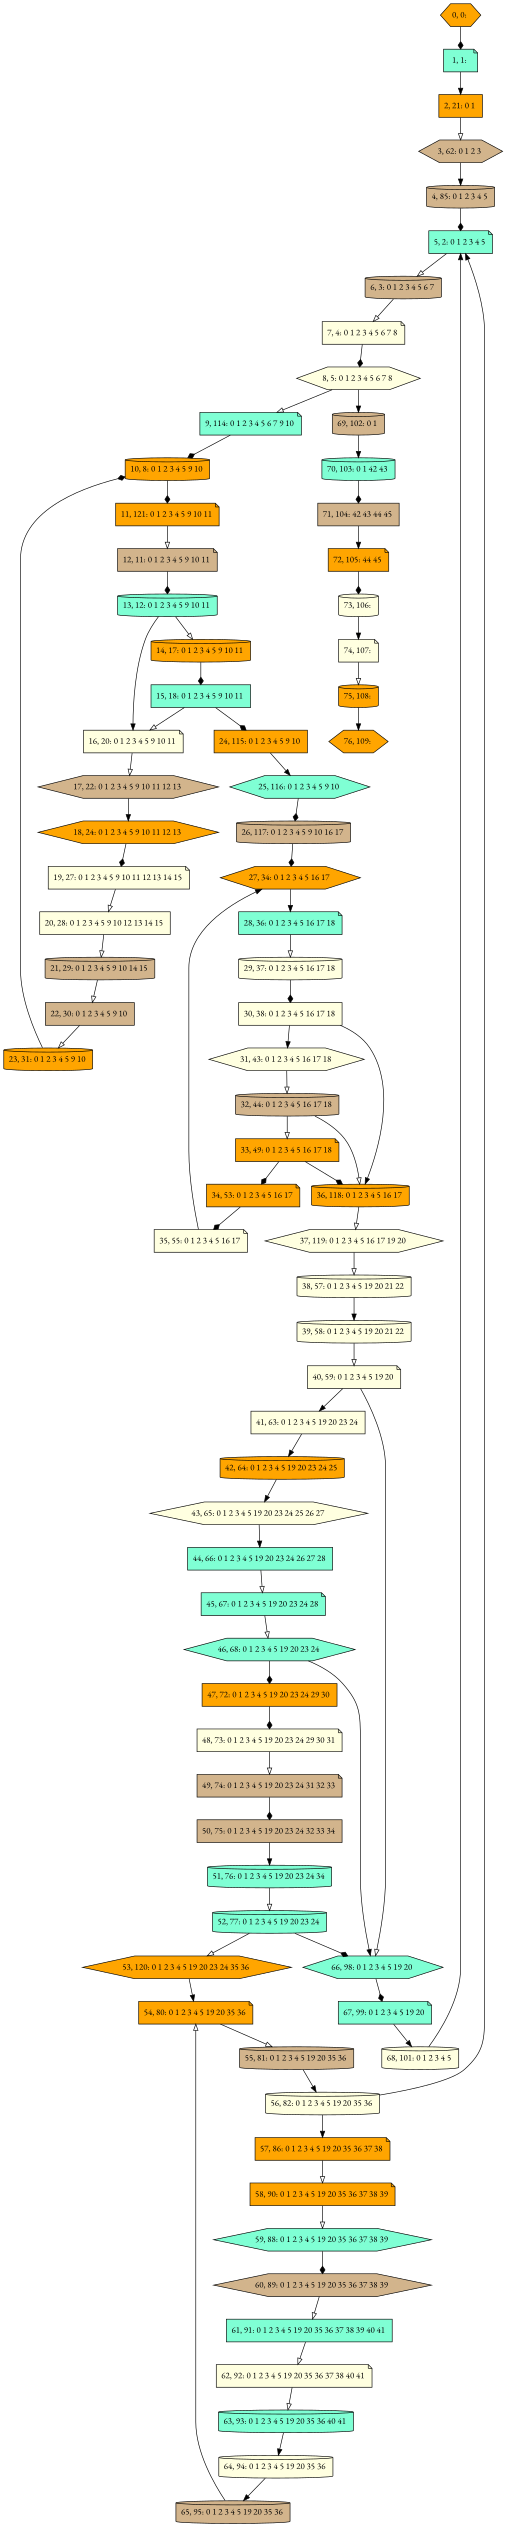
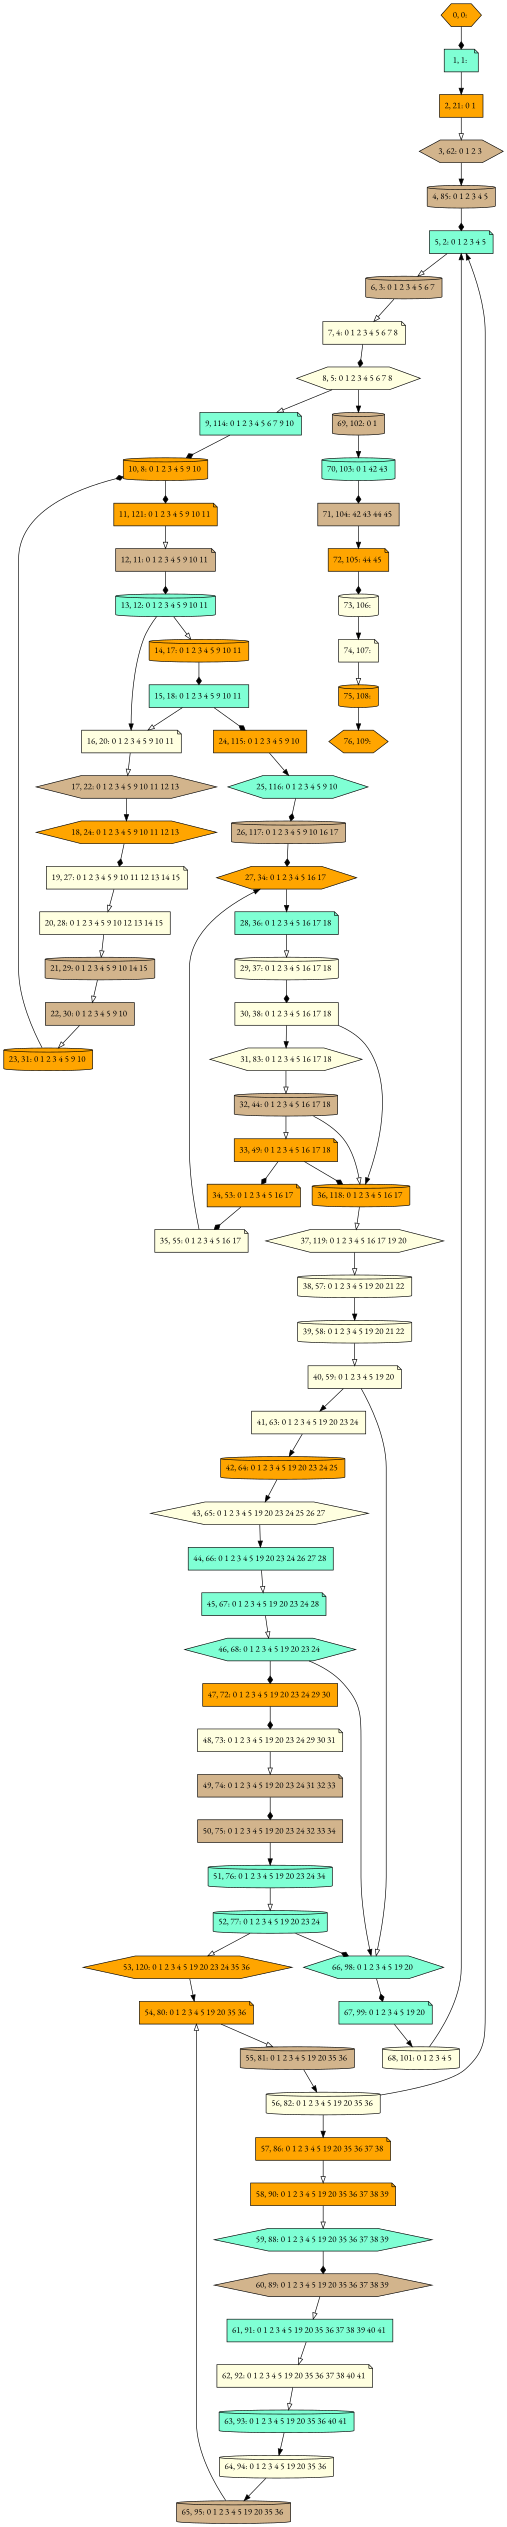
(287, 1059) -> (286, 1059)
